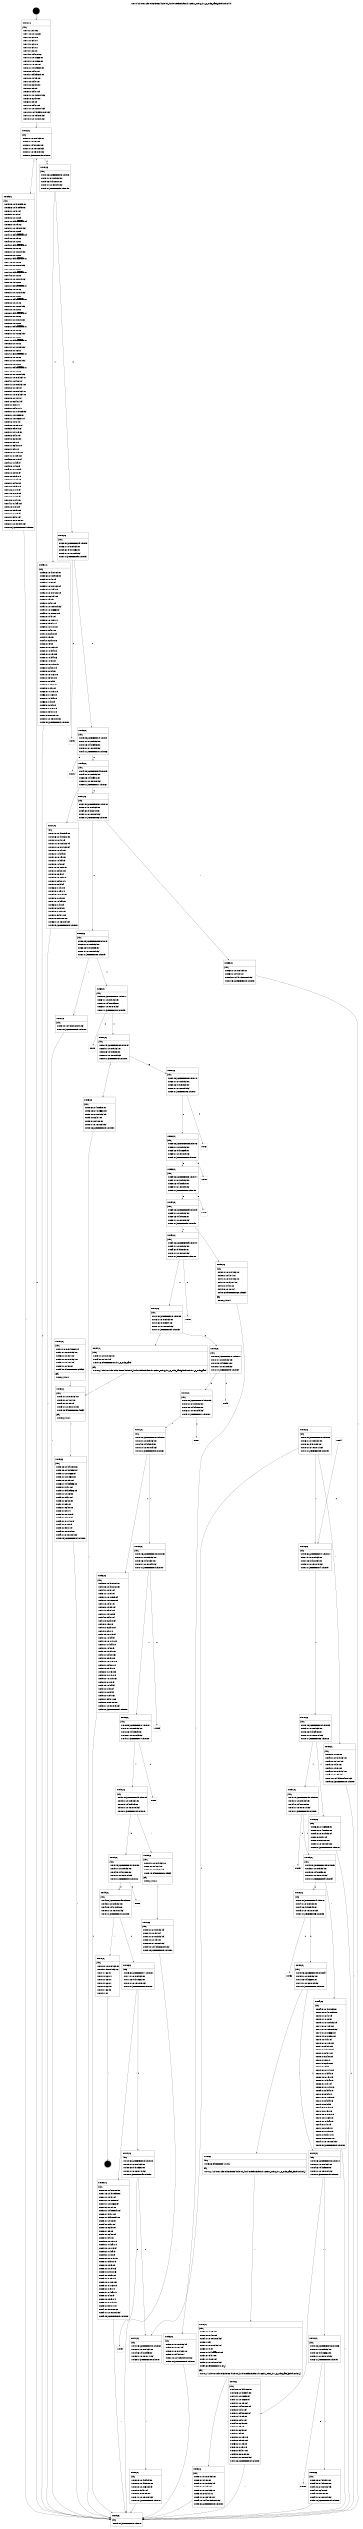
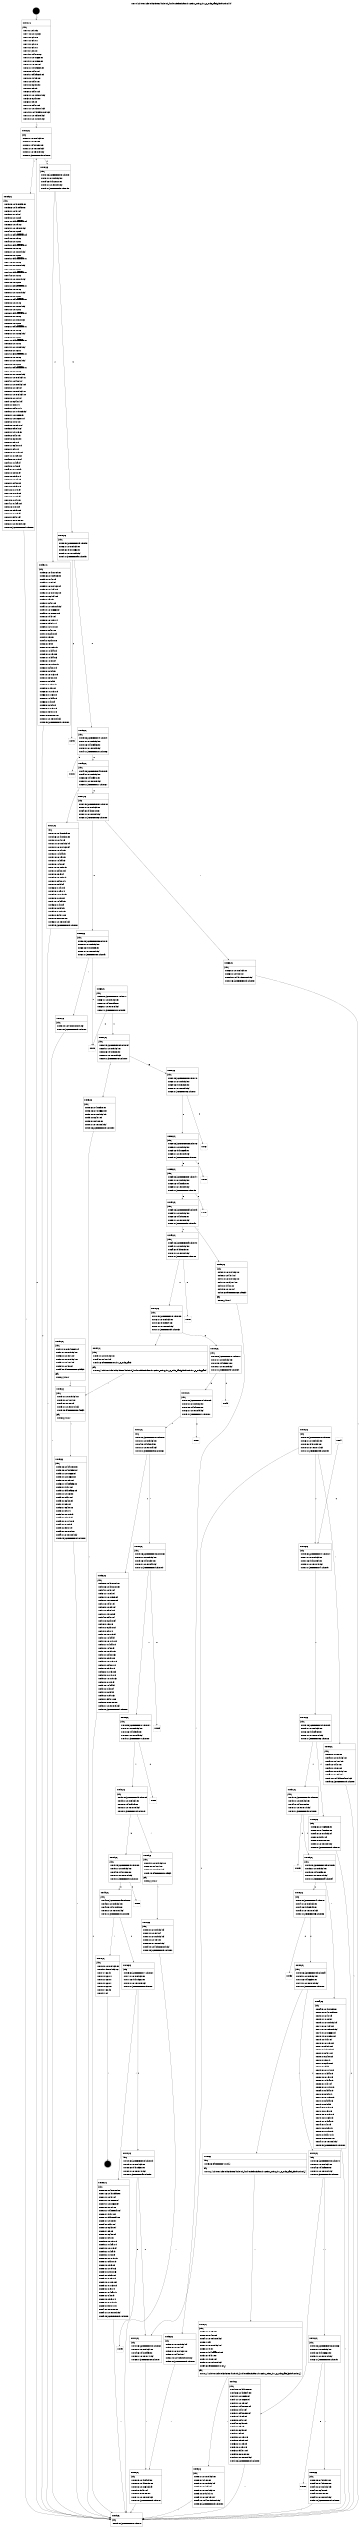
(102, 971) -> (92, 1001)
(187, 2450) -> (161, 2416)
